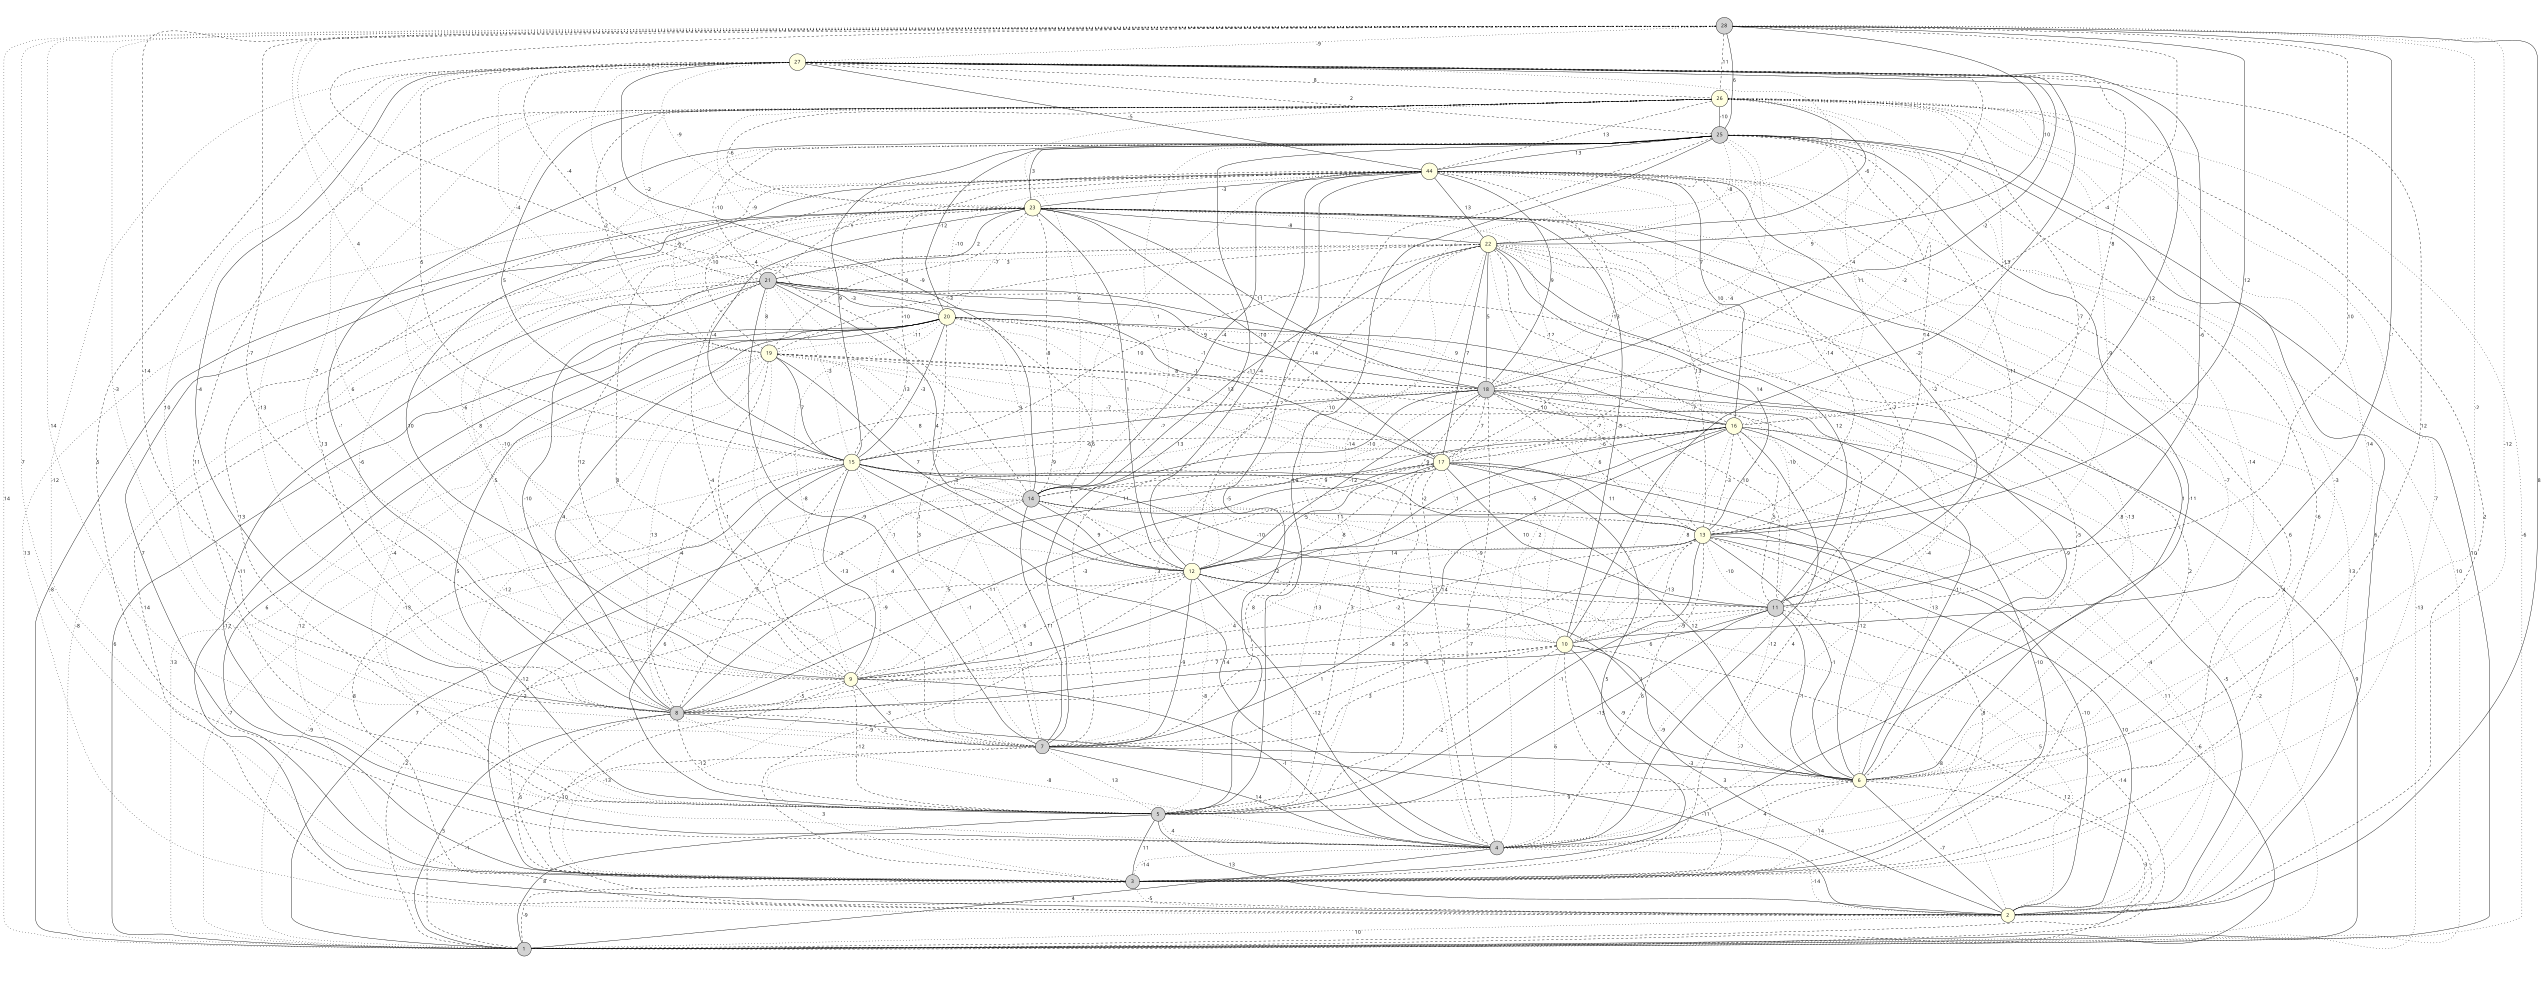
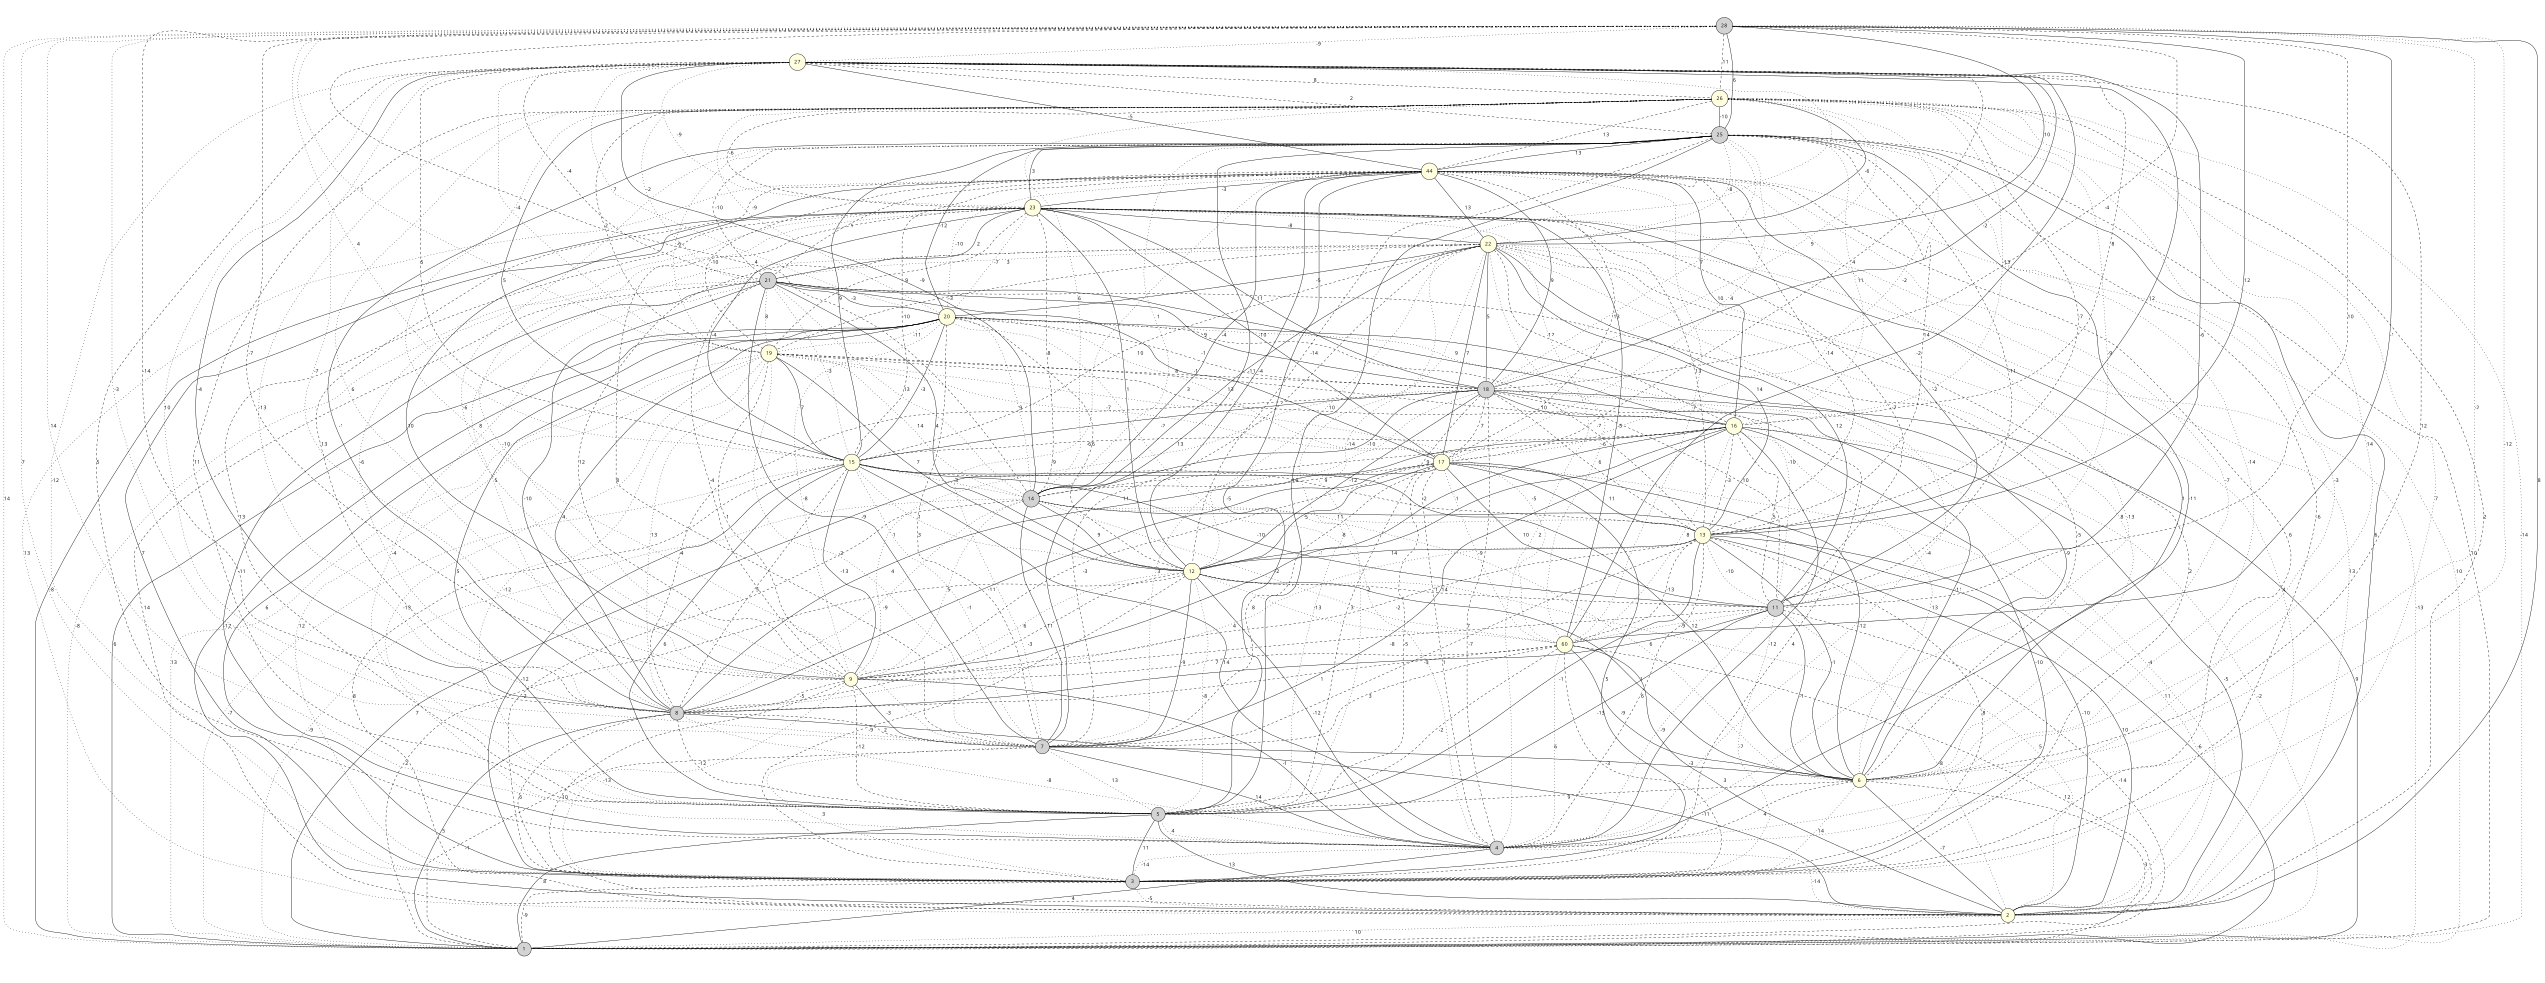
none -> (1219, 287)
(921, 426) -> (921, 426)
(2524, 535) -> (2524, 535)
(1565, 644) -> (1565, 644)
(2472, 924) -> (2472, 924)
